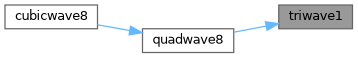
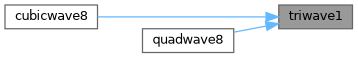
(114, 28) -> (182, 17)
